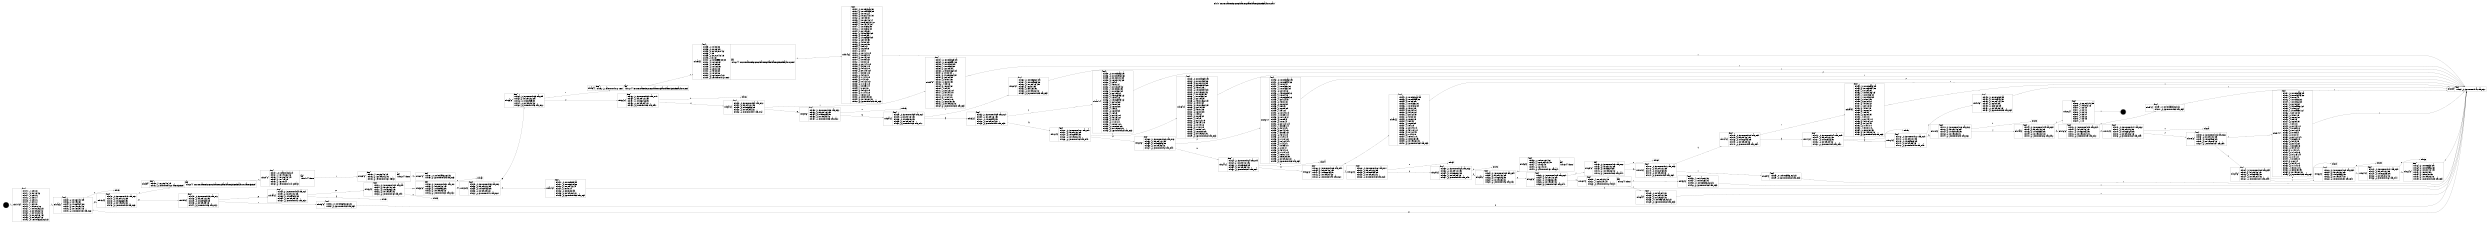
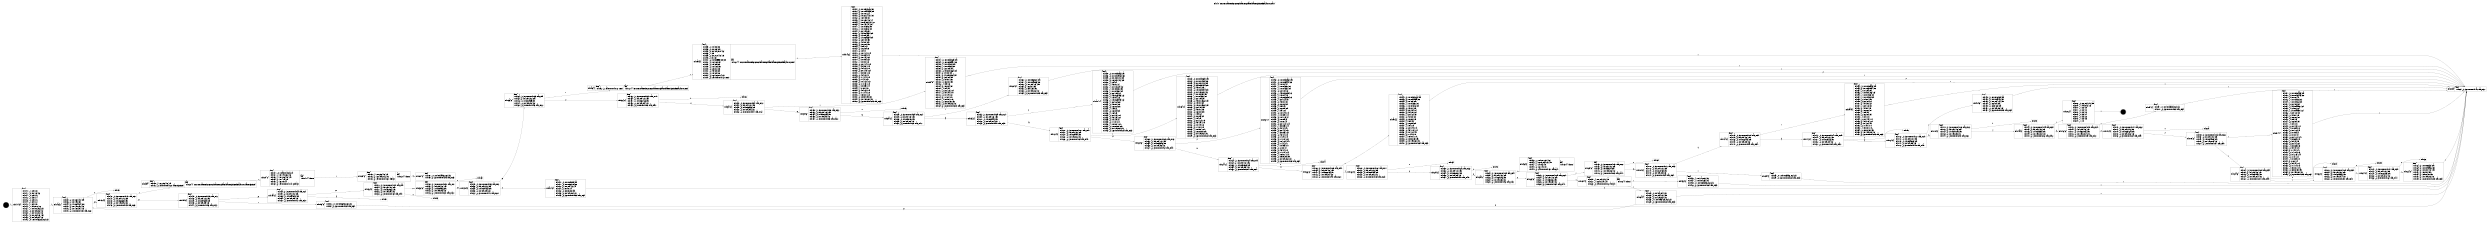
(1329, 213) -> (865, 209)
